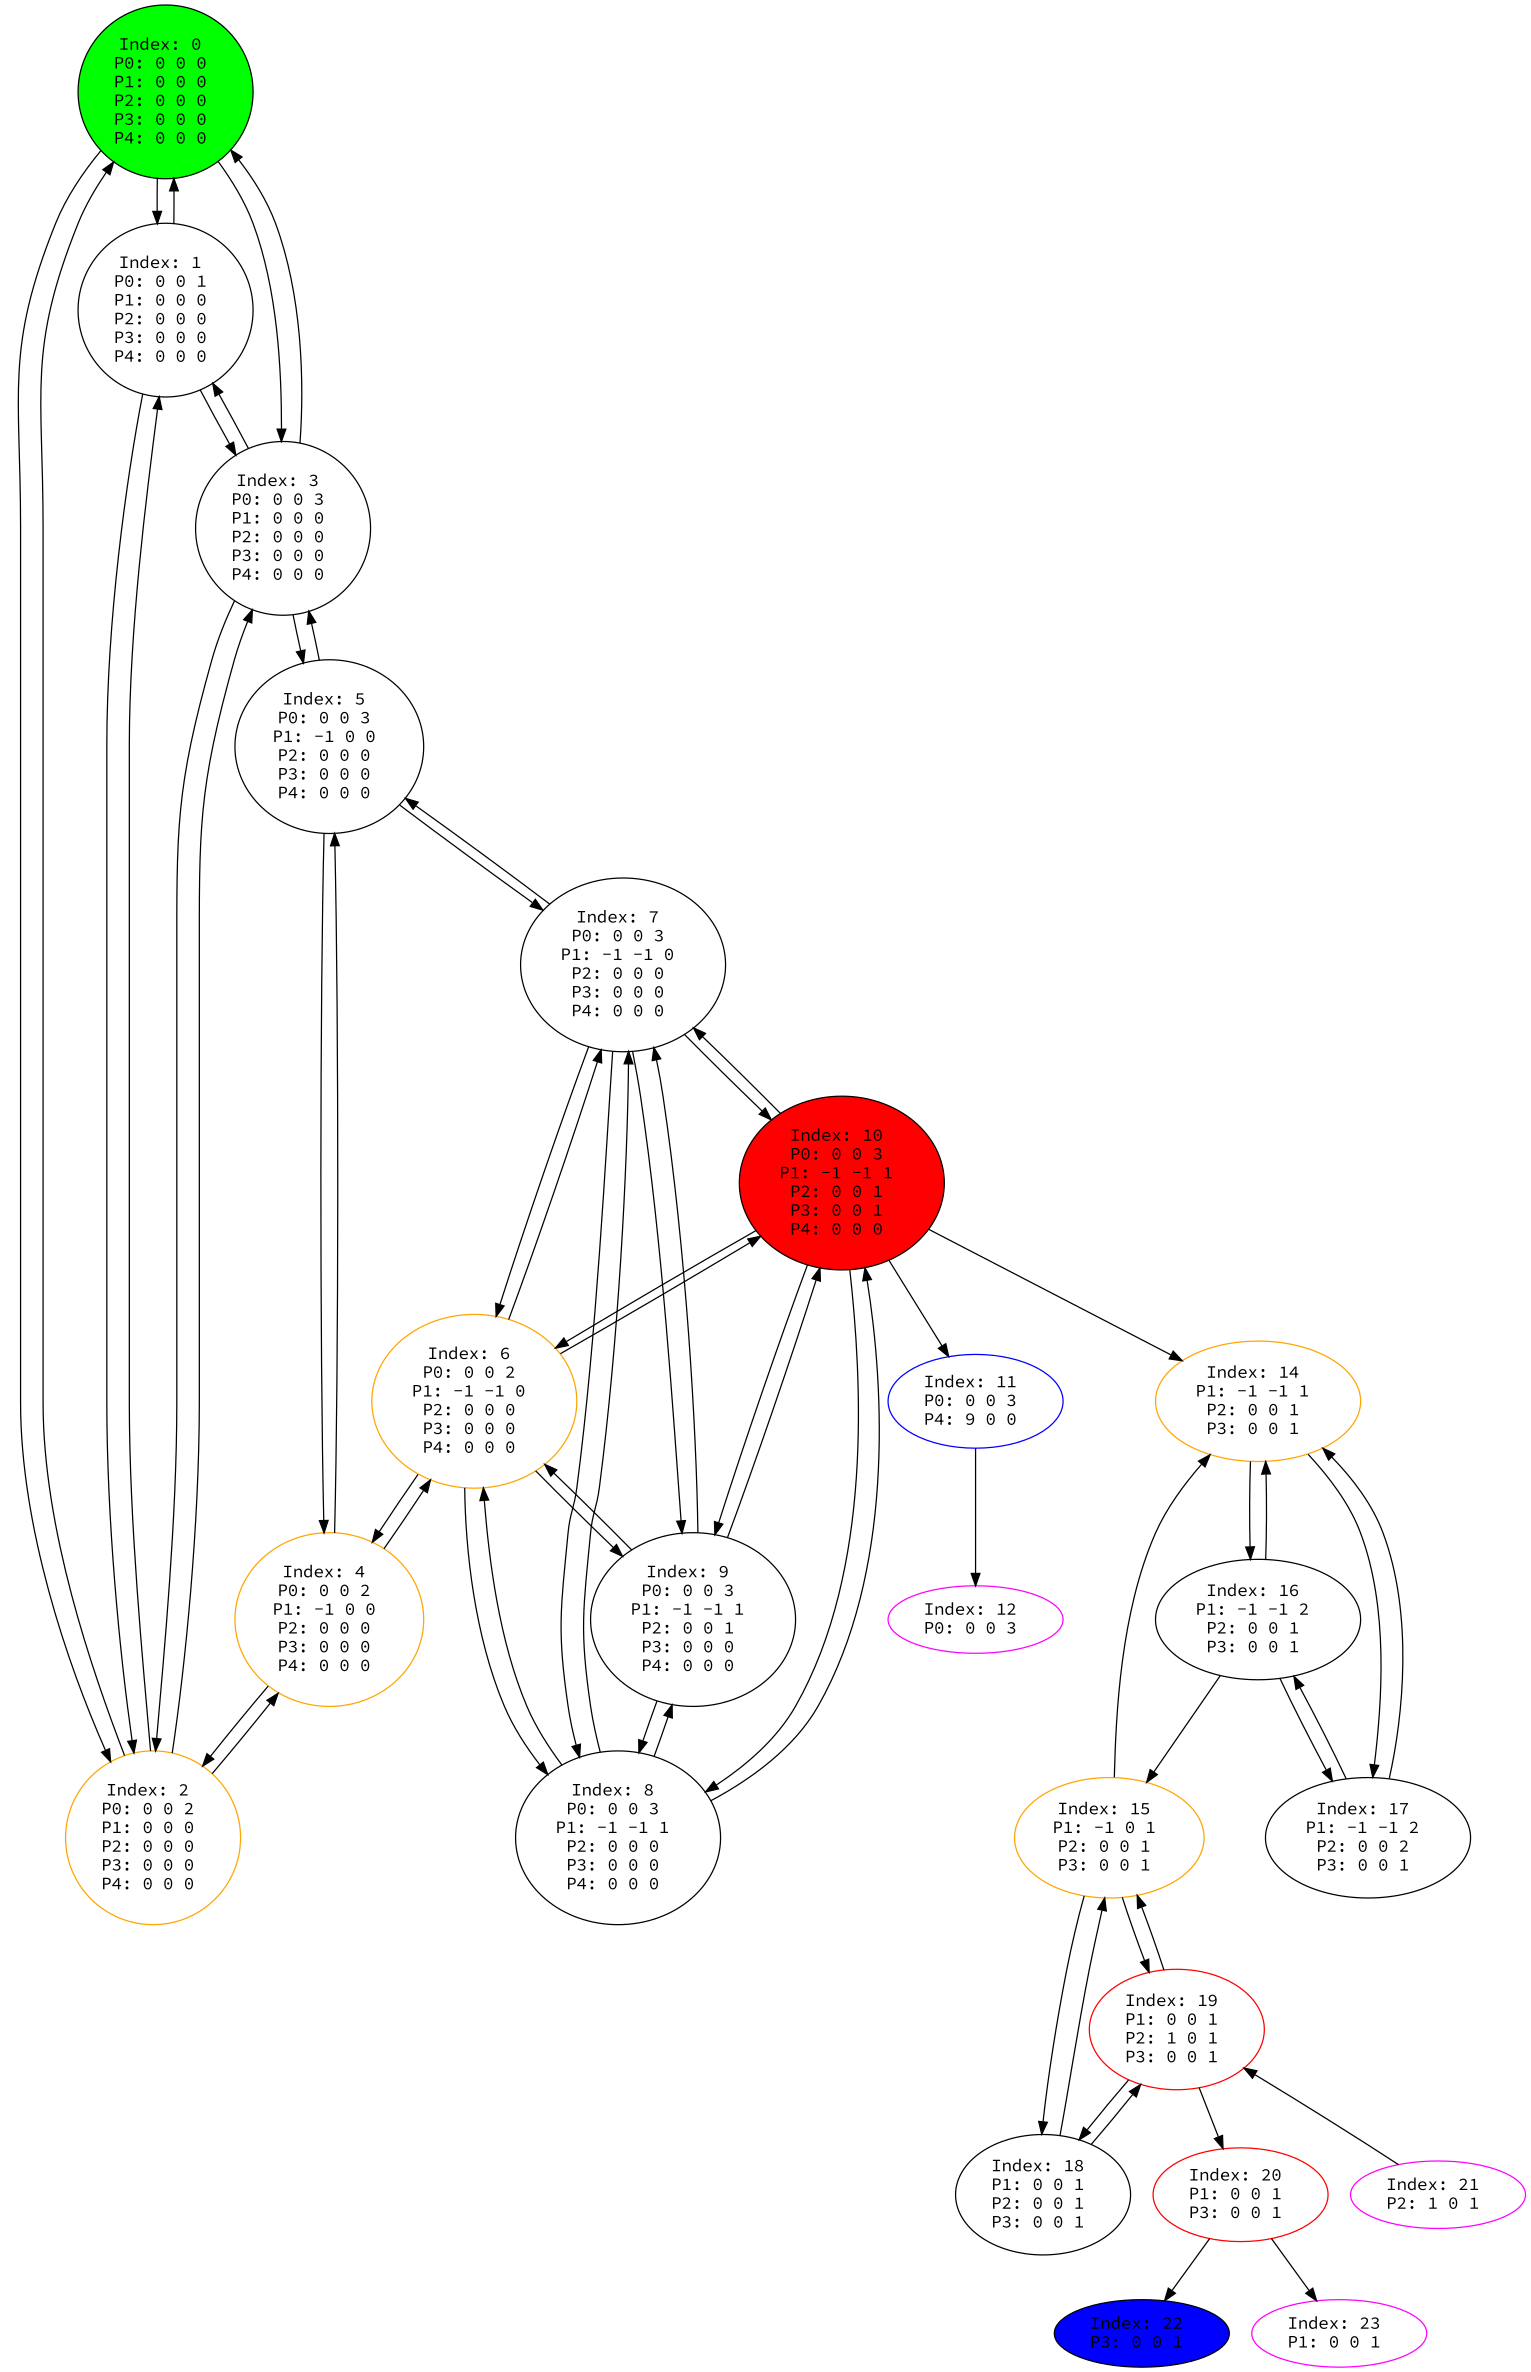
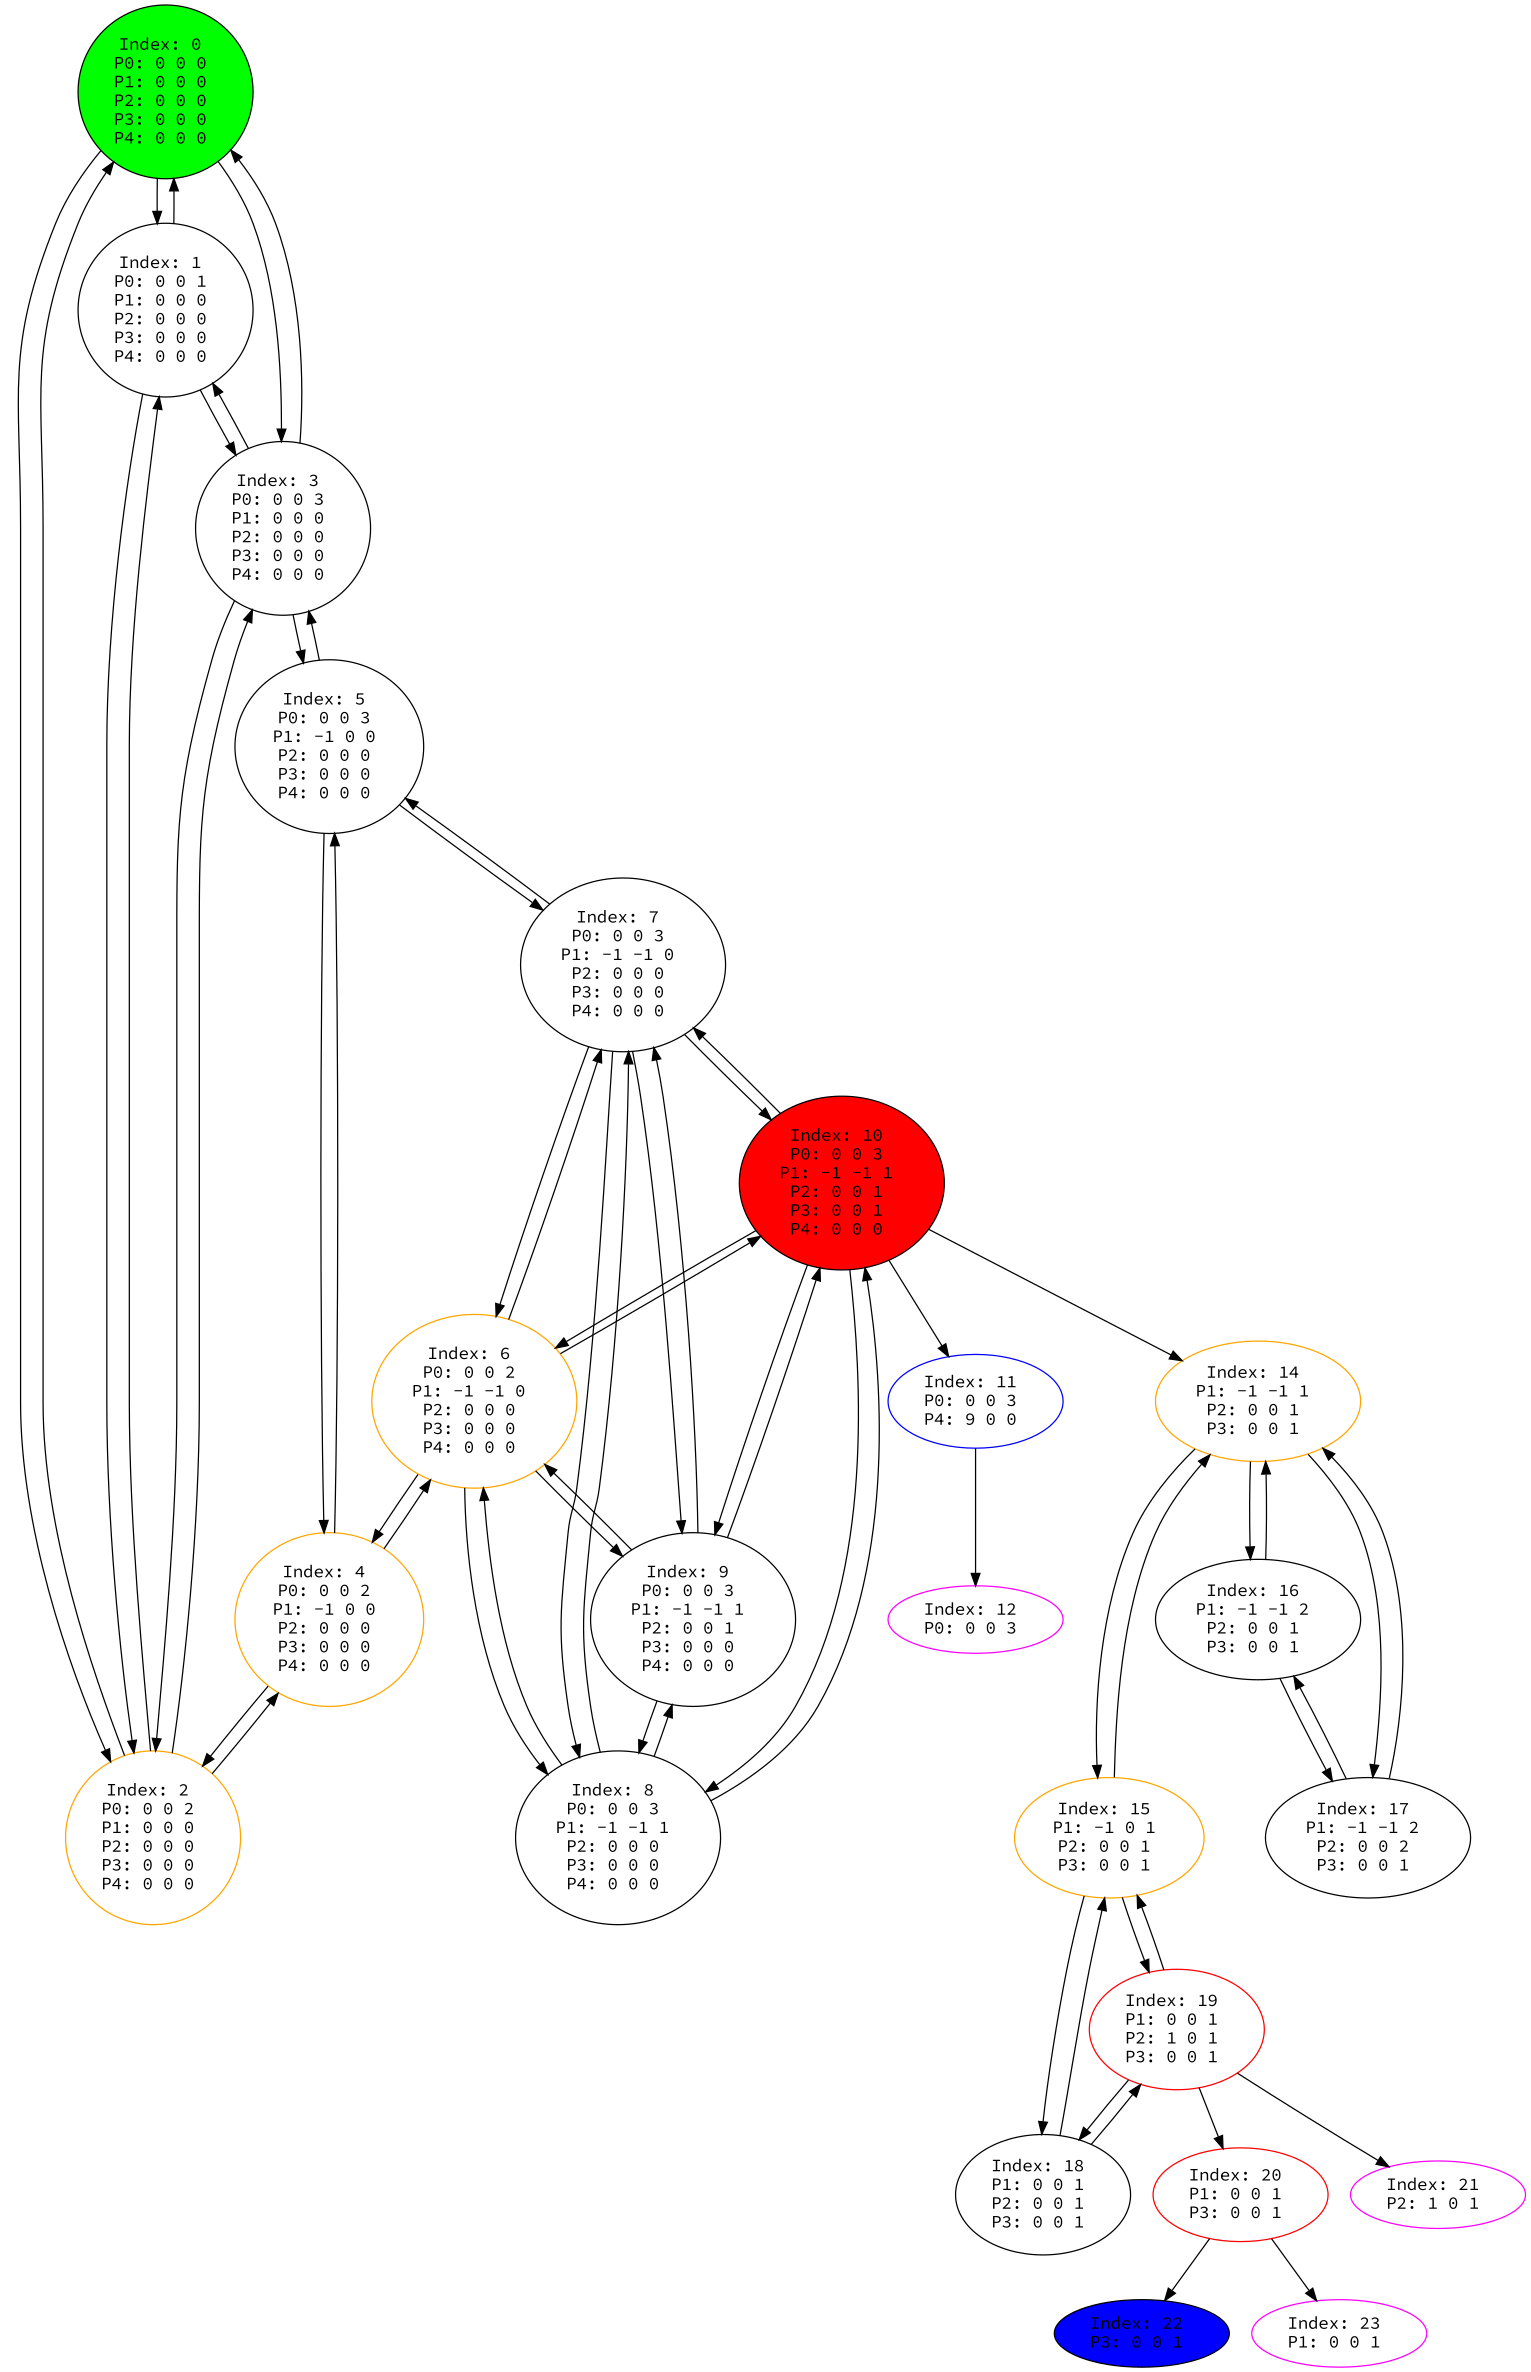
(1187, 1724) -> (1112, 1595)
(1327, 2119) -> (1307, 2117)
